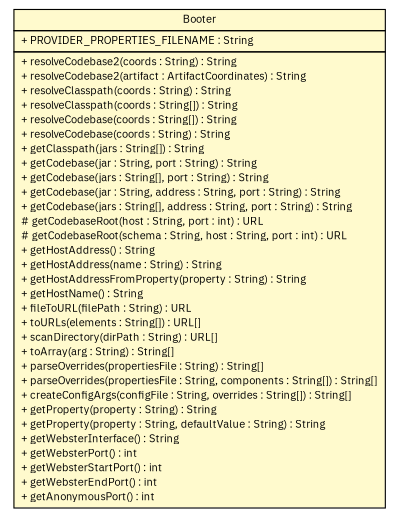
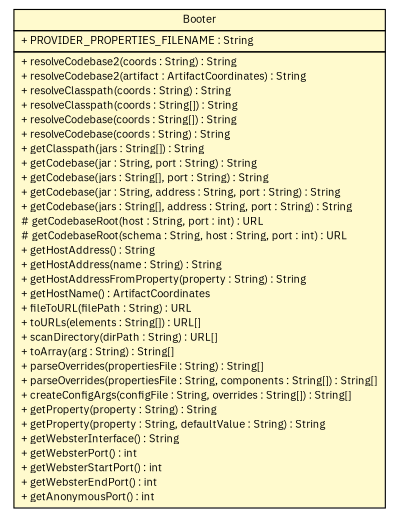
(83, 294) -> (116, 294)
